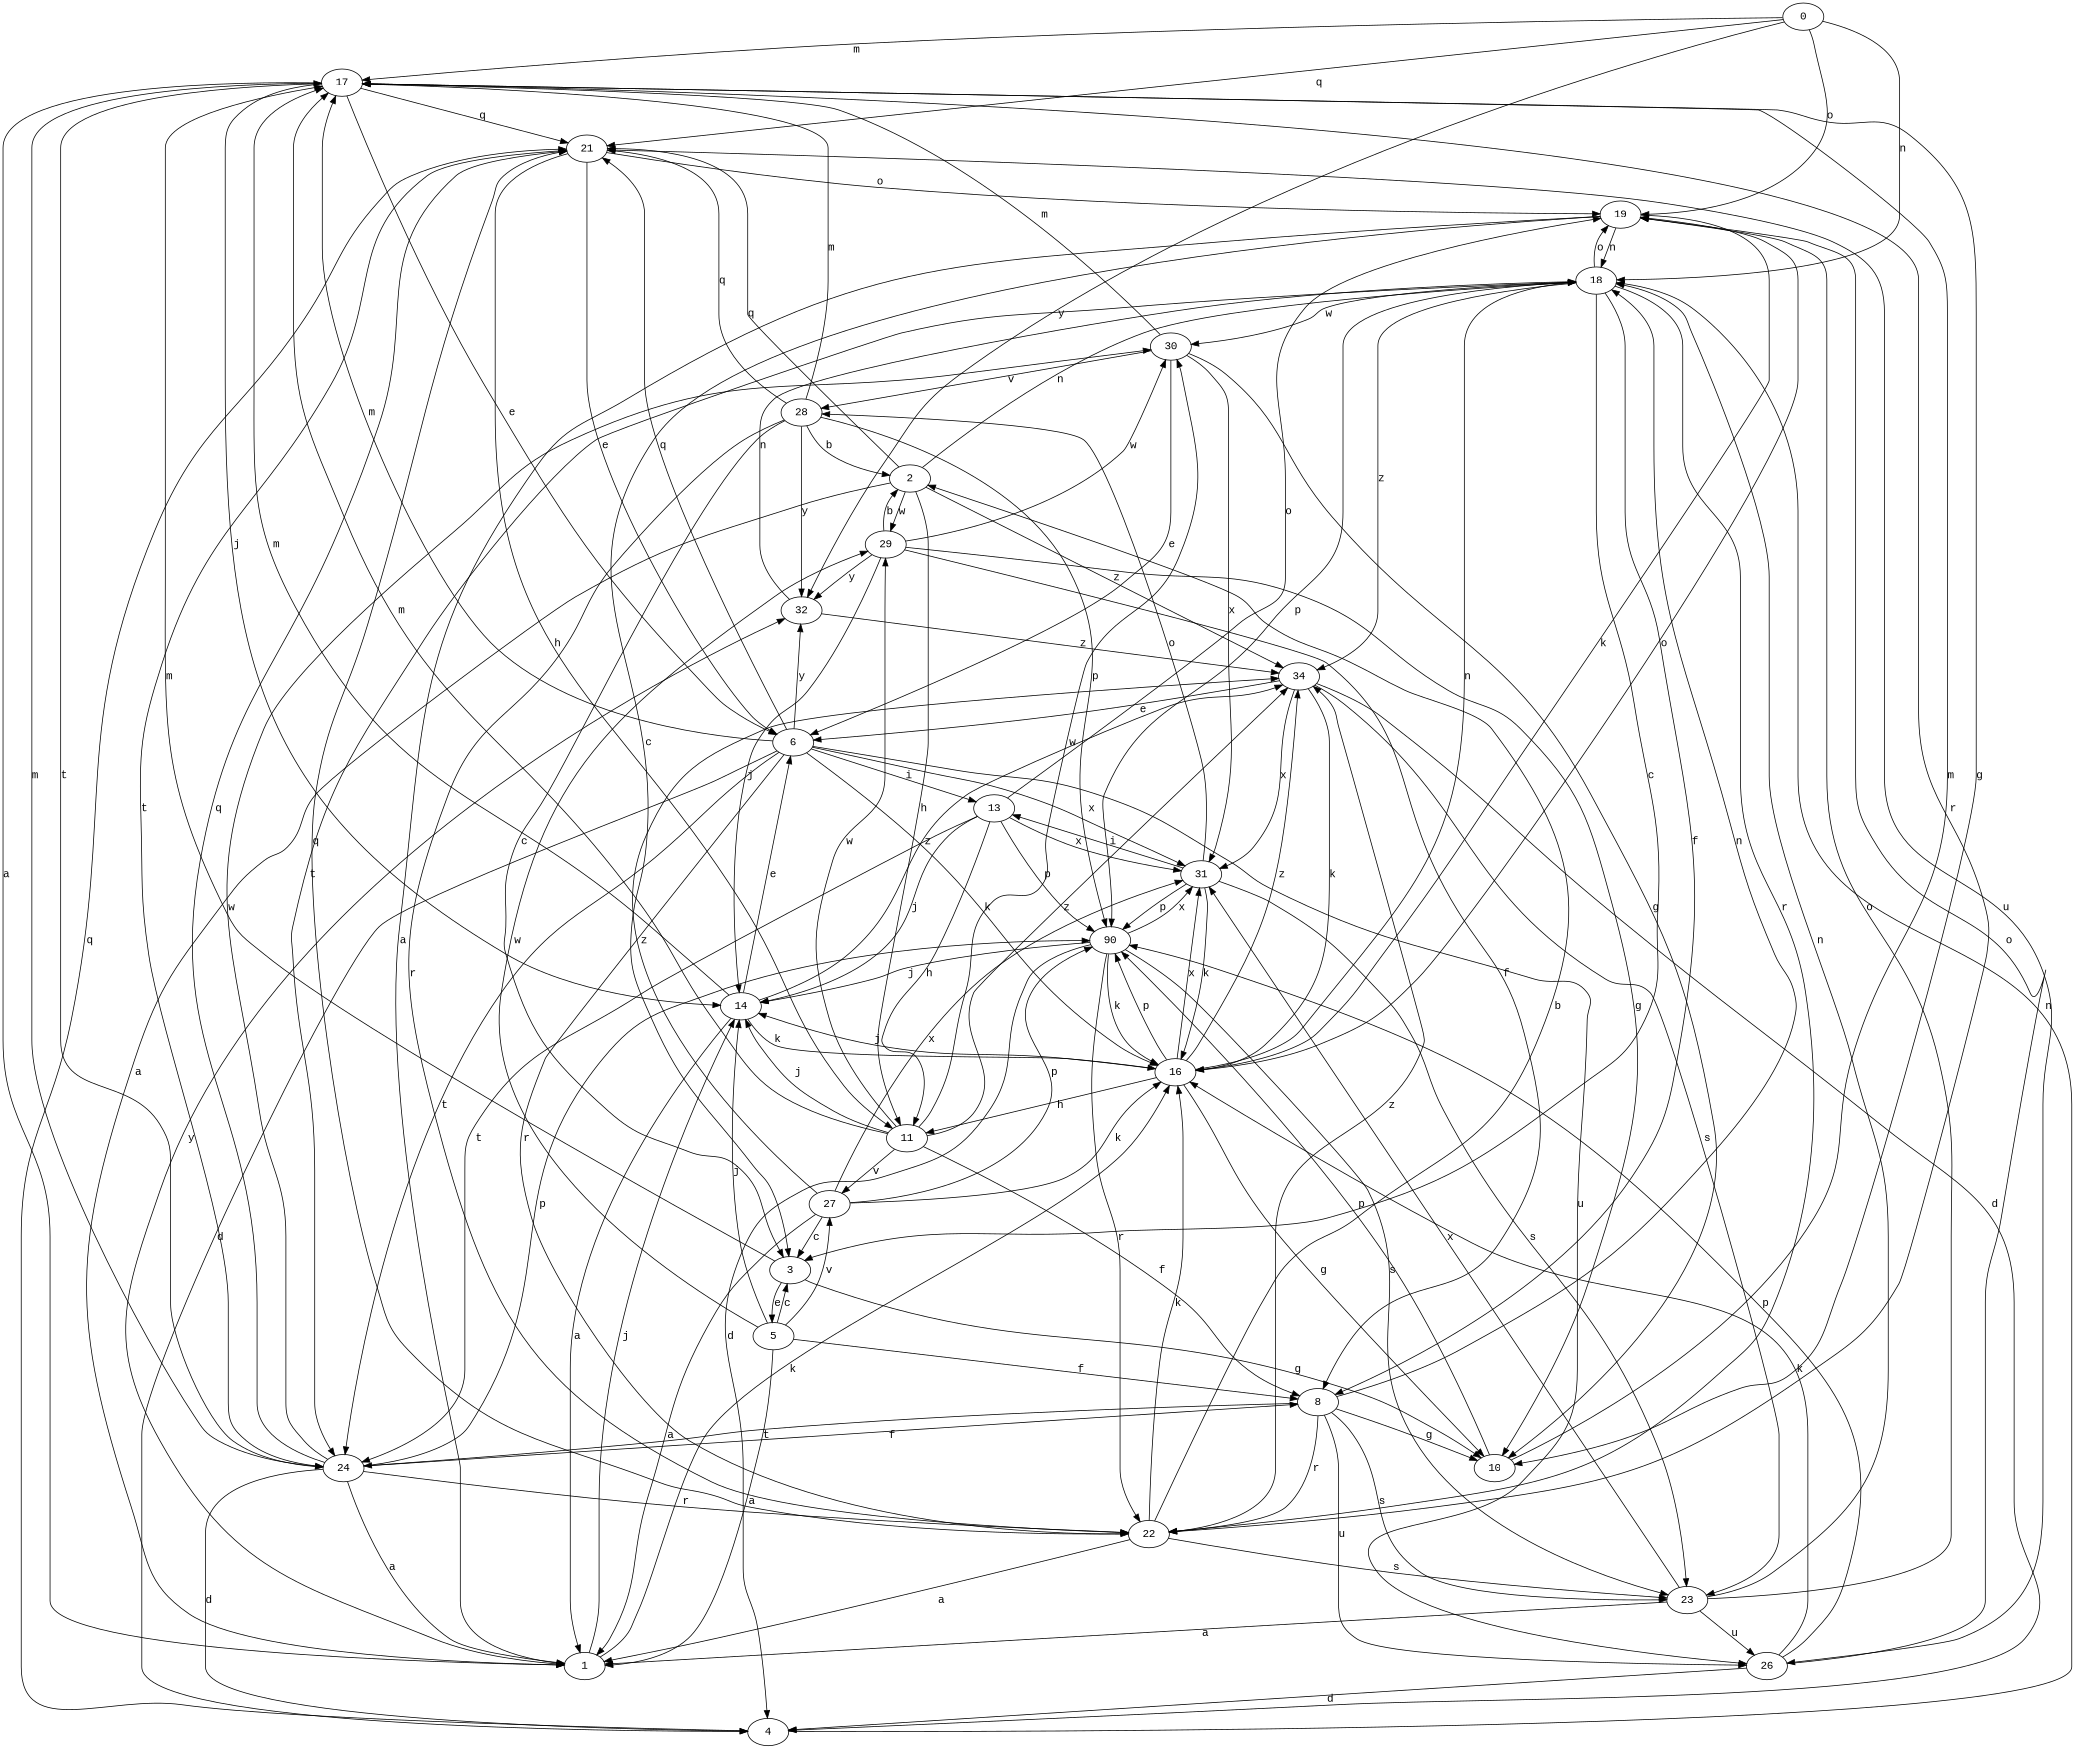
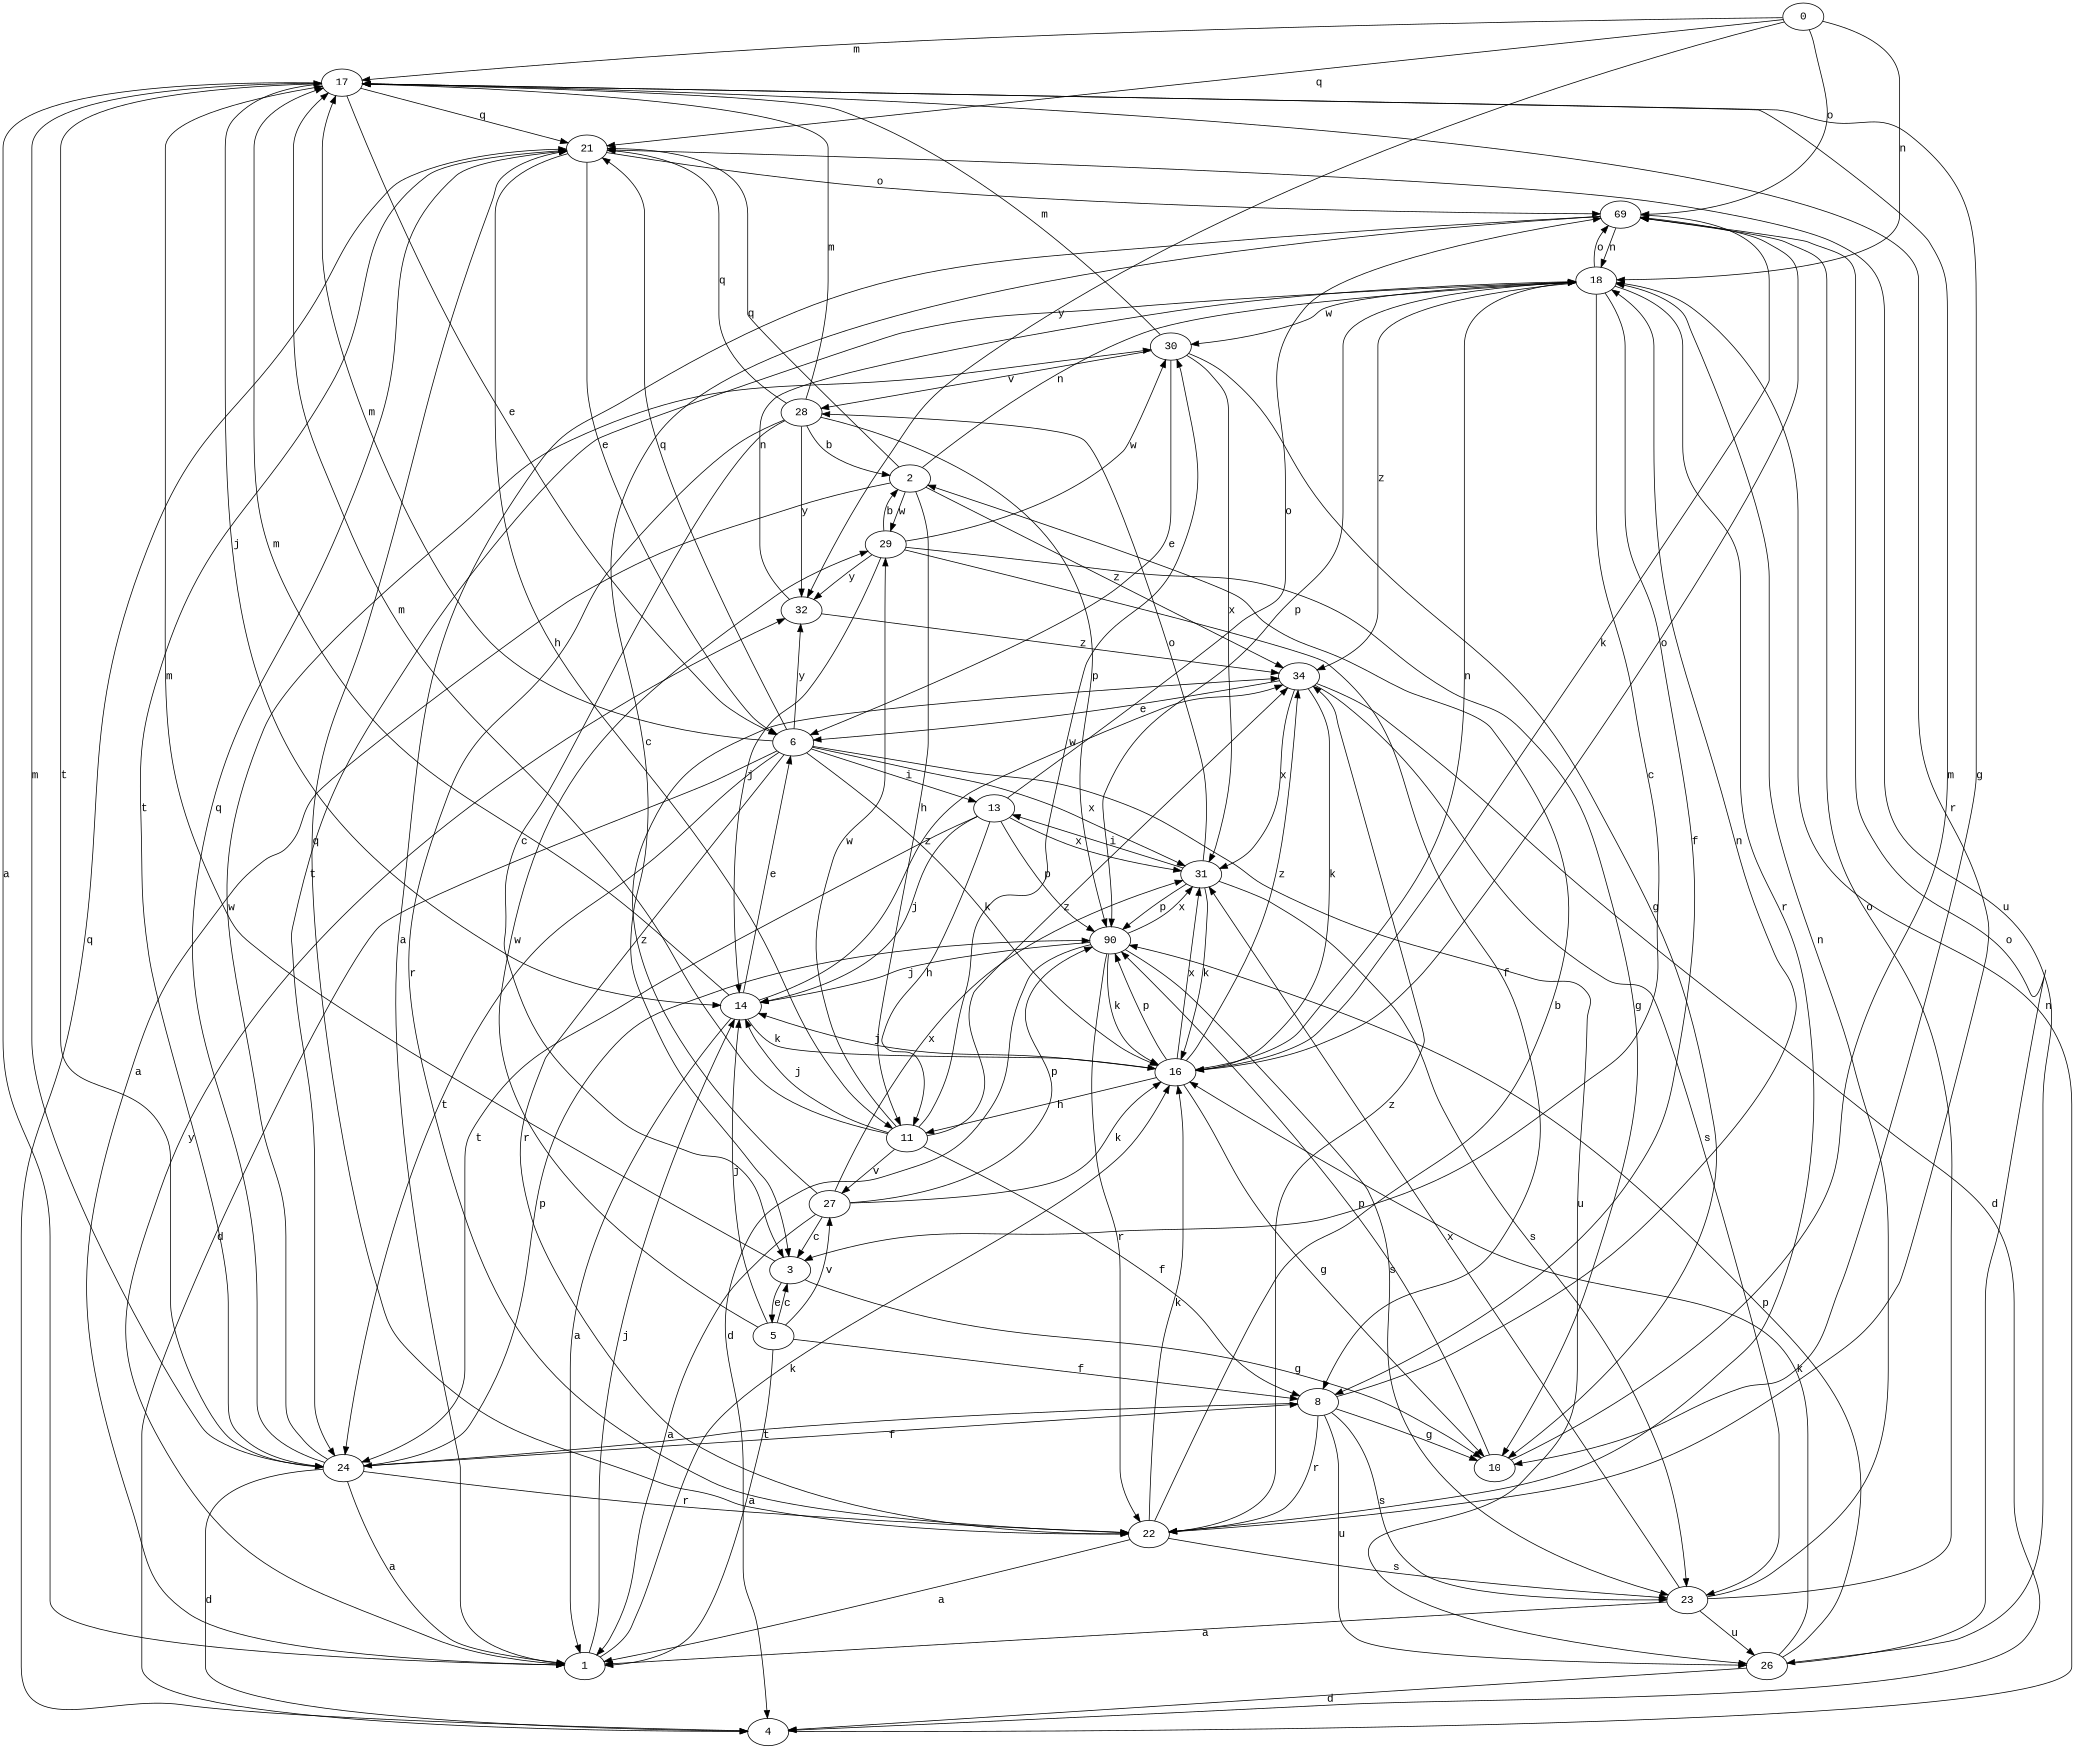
(1621, 215) -> (1621, 215)
